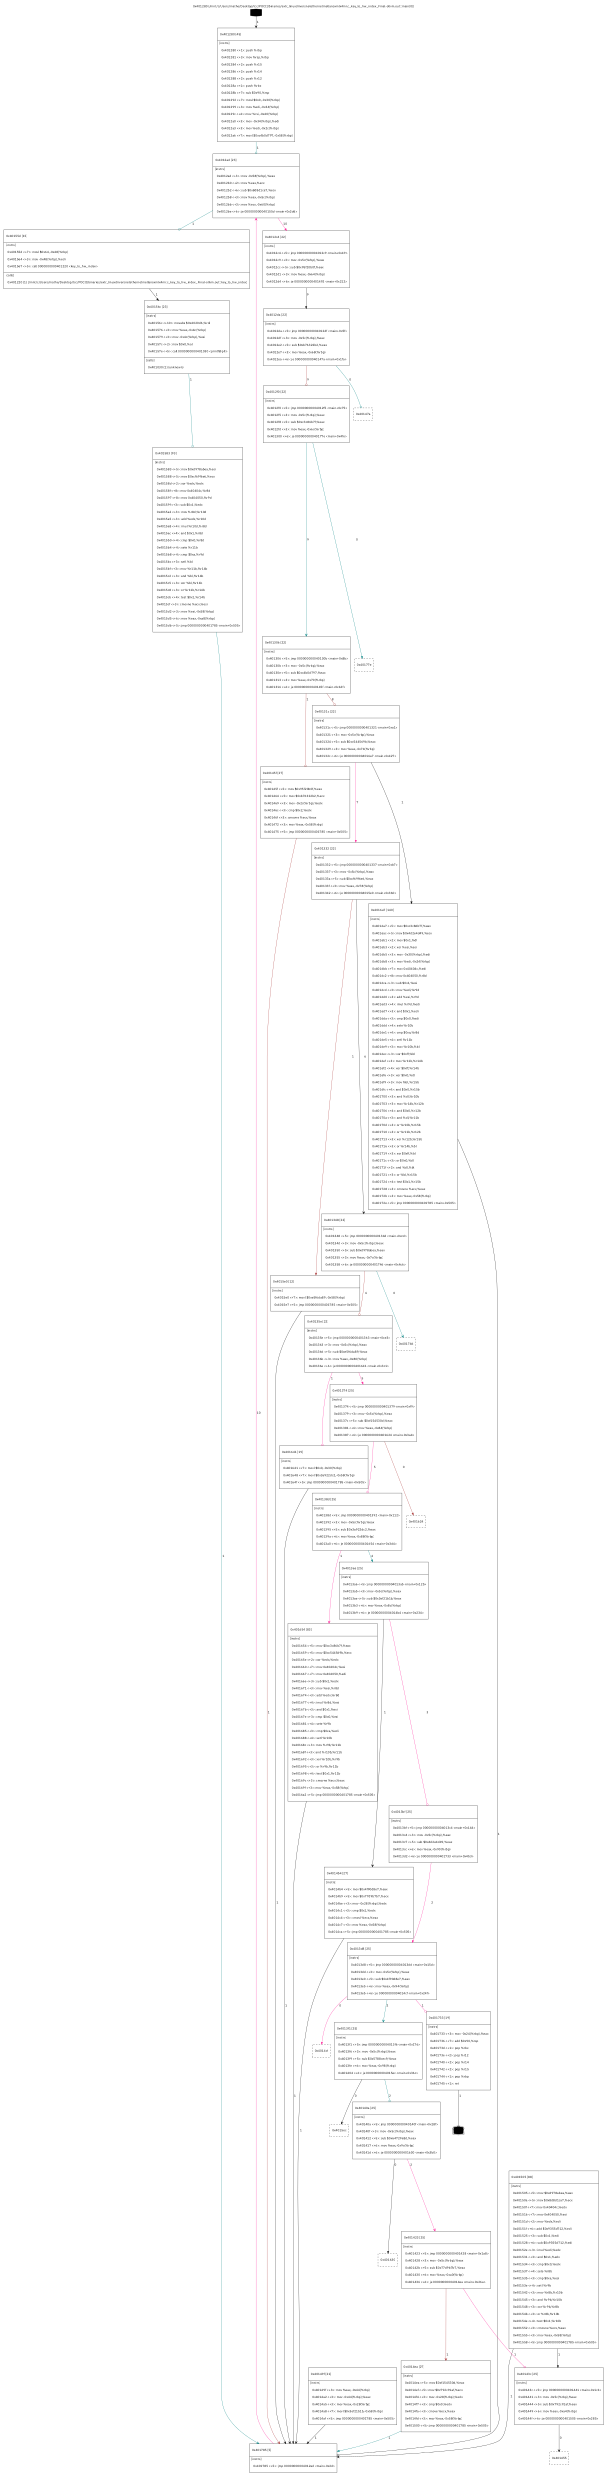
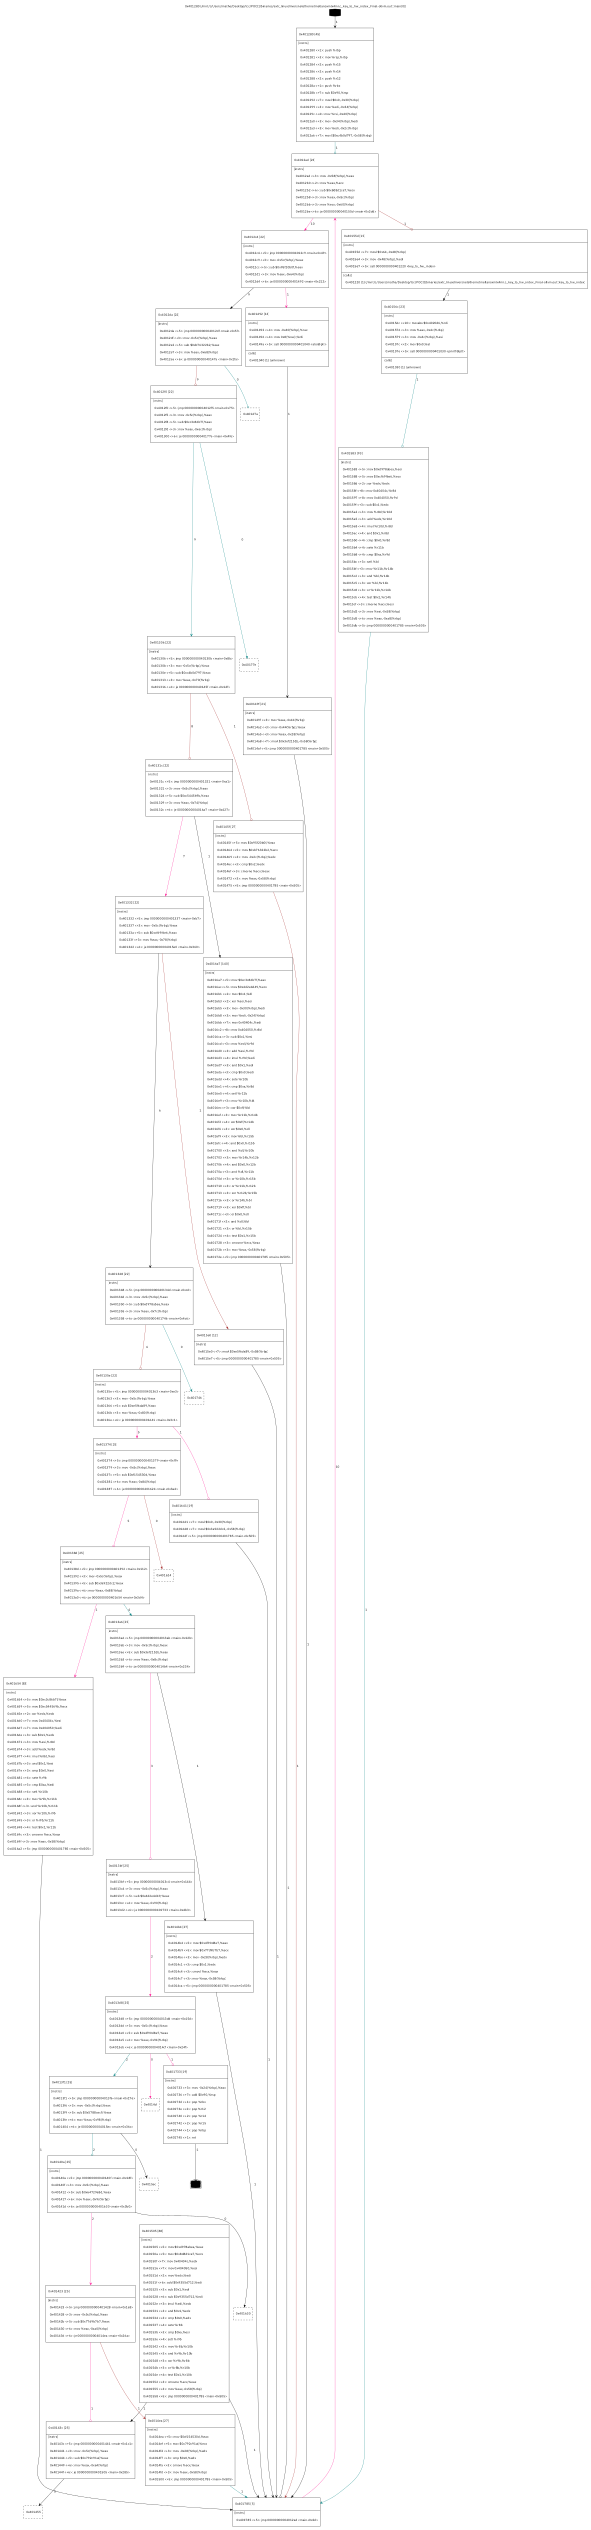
(196, 220) -> (395, 220)
none -> (287, 337)
